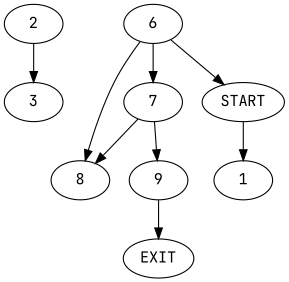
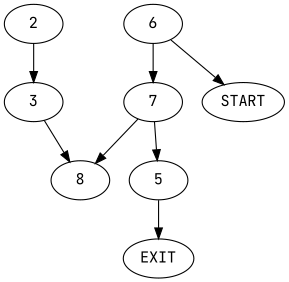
(109, 94) -> (54, 137)
(159, 180) -> (159, 180)
(243, 180) -> none
